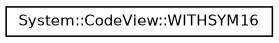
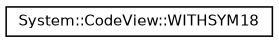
(139, 22) -> (139, 22)
